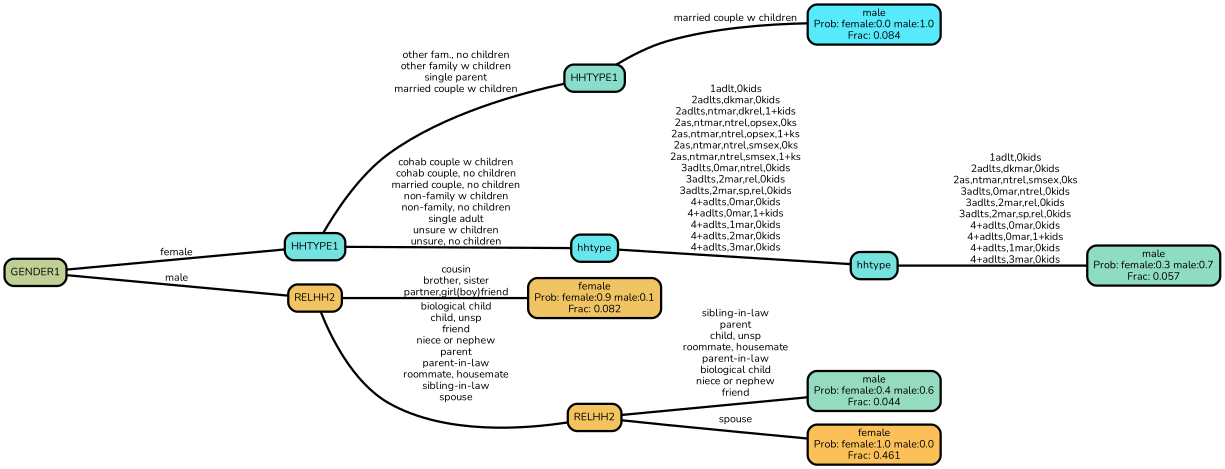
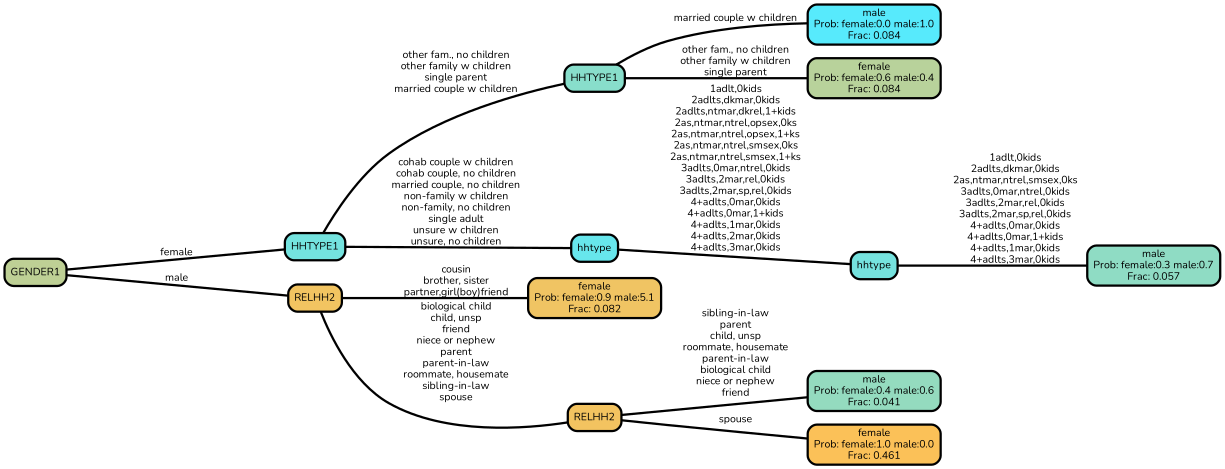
none -> (874, 78)
(595, 298) -> (595, 298)
(874, 391) -> (874, 391)
